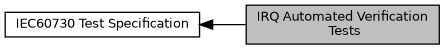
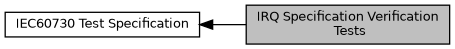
(343, 25) -> (348, 25)
